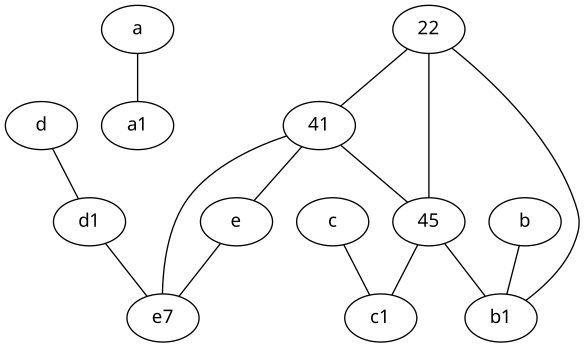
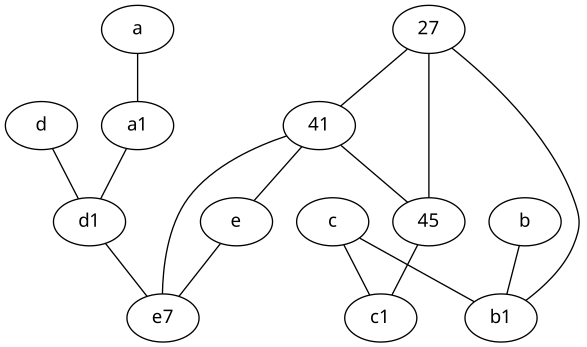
(429, 29) -> (429, 29)
none -> (114, 174)
(465, 270) -> (417, 270)
